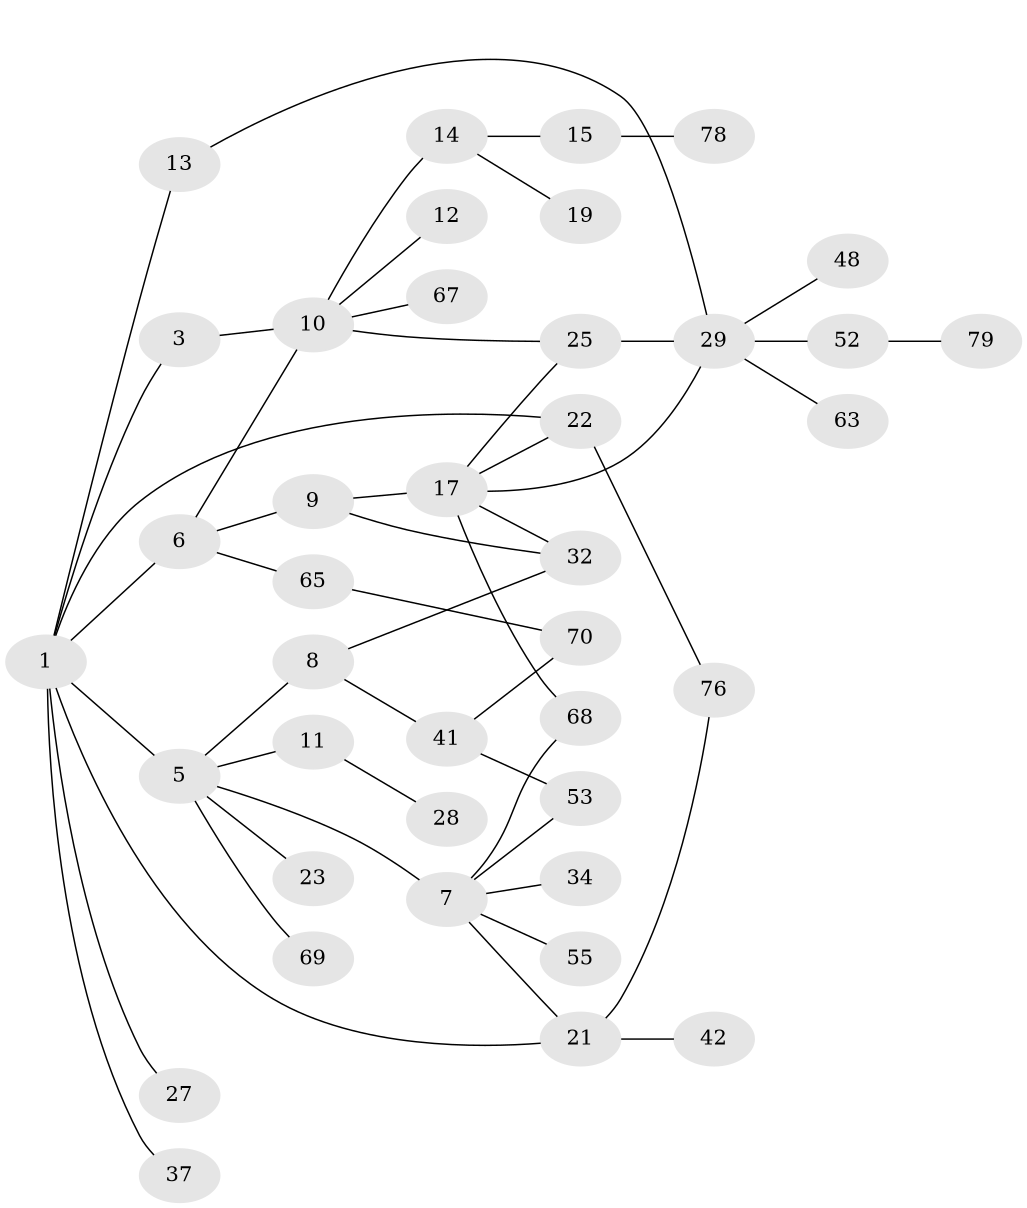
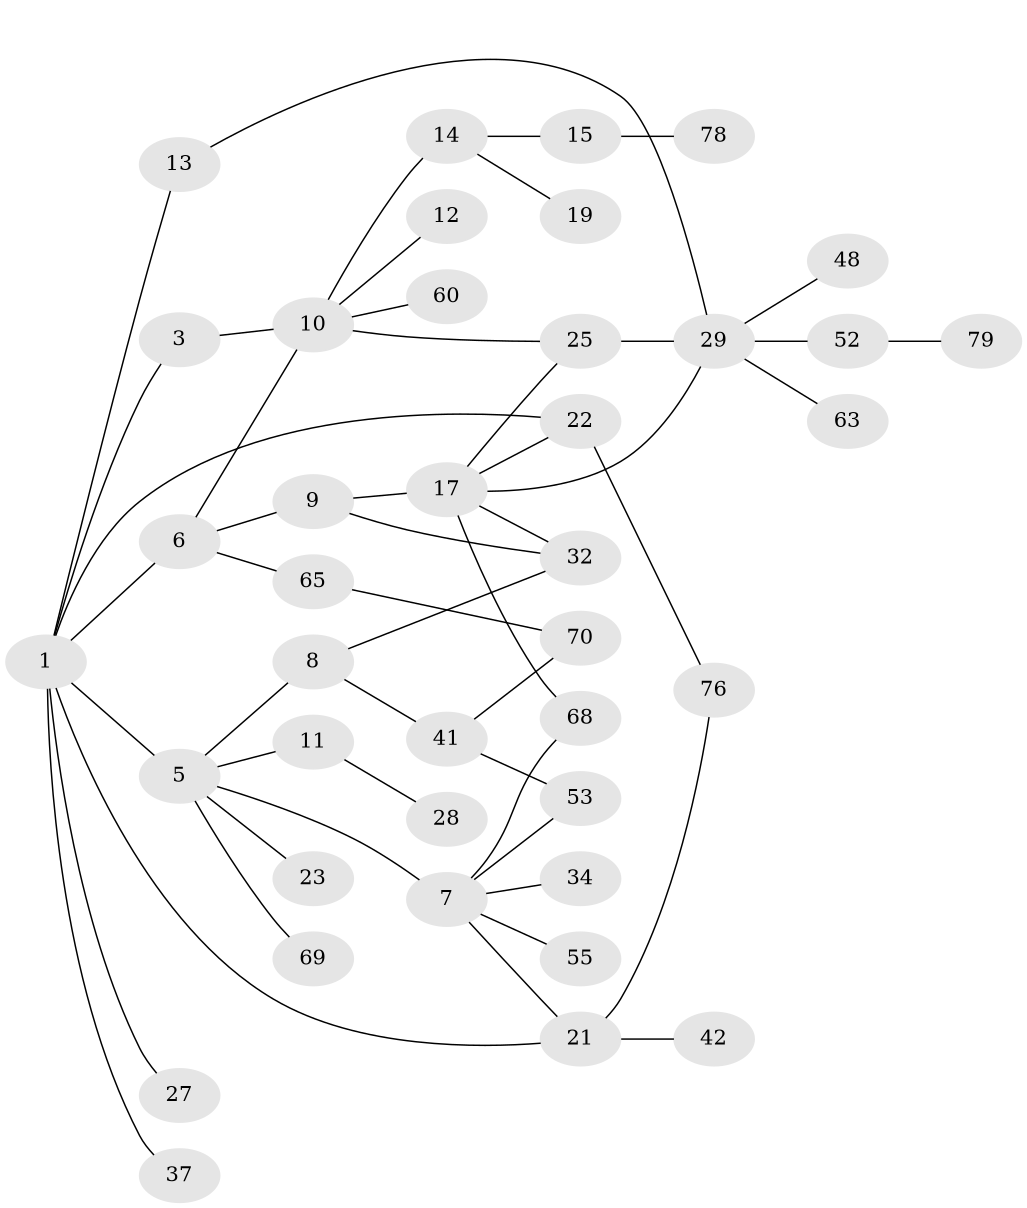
(447, 297) -> (447, 297)
